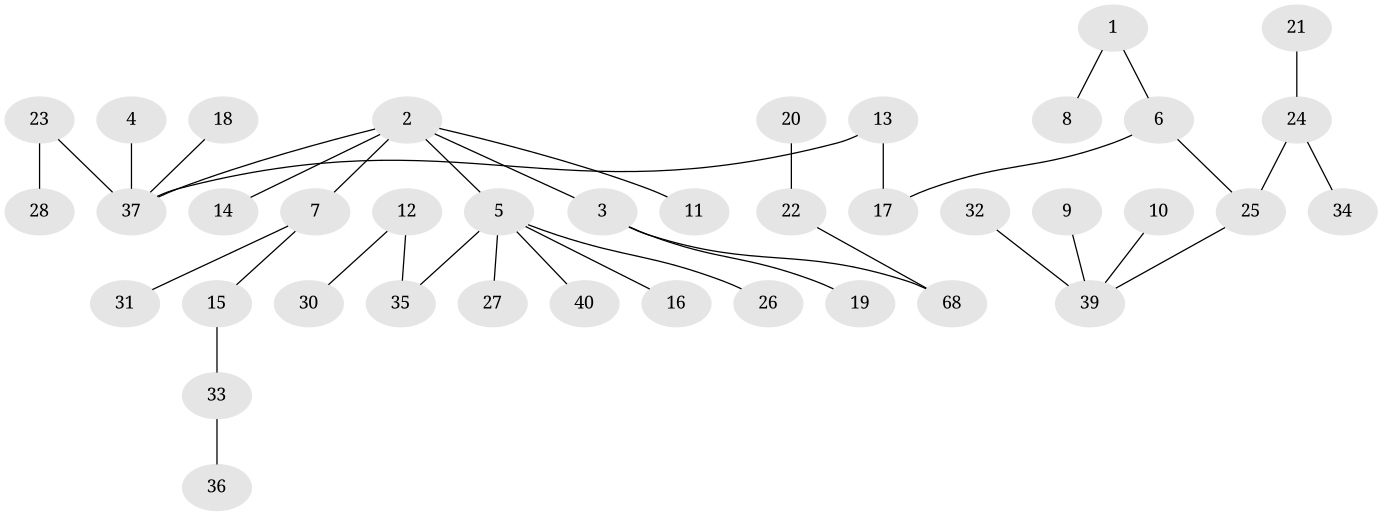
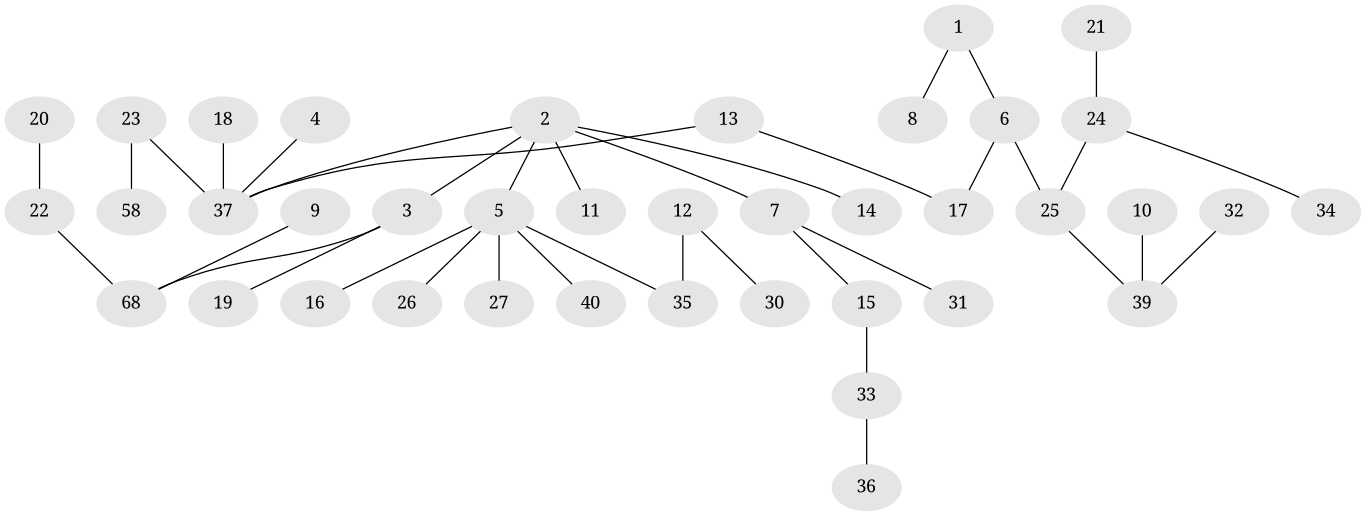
(40, 212) -> (131, 212)
(1079, 258) -> (223, 258)
